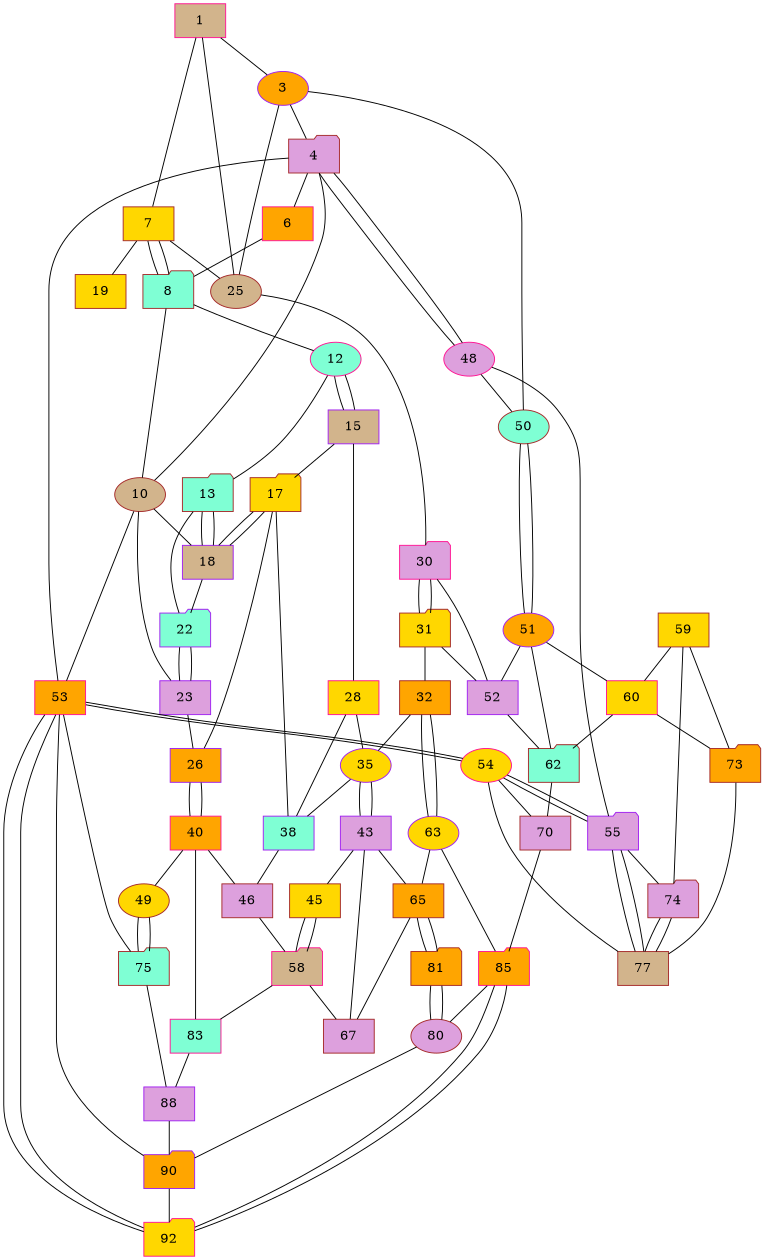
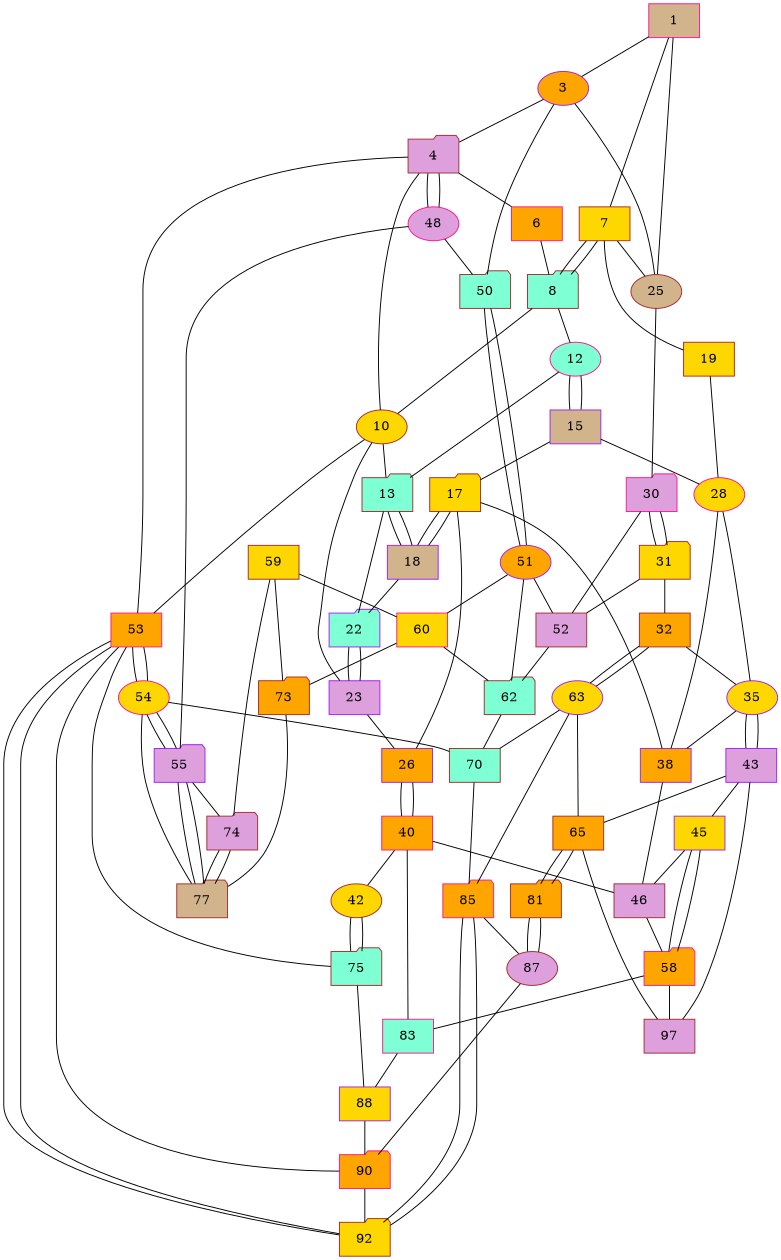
(524, 427) -> (485, 291)
none -> (714, 427)
(140, 495) -> (382, 427)
(173, 527) -> (385, 461)
(354, 698) -> (719, 495)
(493, 698) -> (561, 630)
none -> (530, 729)
(289, 833) -> (666, 765)
(545, 833) -> (475, 765)
none -> (669, 867)
(144, 901) -> (356, 901)
(315, 901) -> (700, 833)
(297, 968) -> (669, 968)
(643, 968) -> (202, 901)
(349, 1036) -> (669, 1036)
(436, 1036) -> (532, 968)
(169, 1104) -> (365, 1104)
(169, 1172) -> (365, 1172)
(169, 1239) -> (365, 1239)
